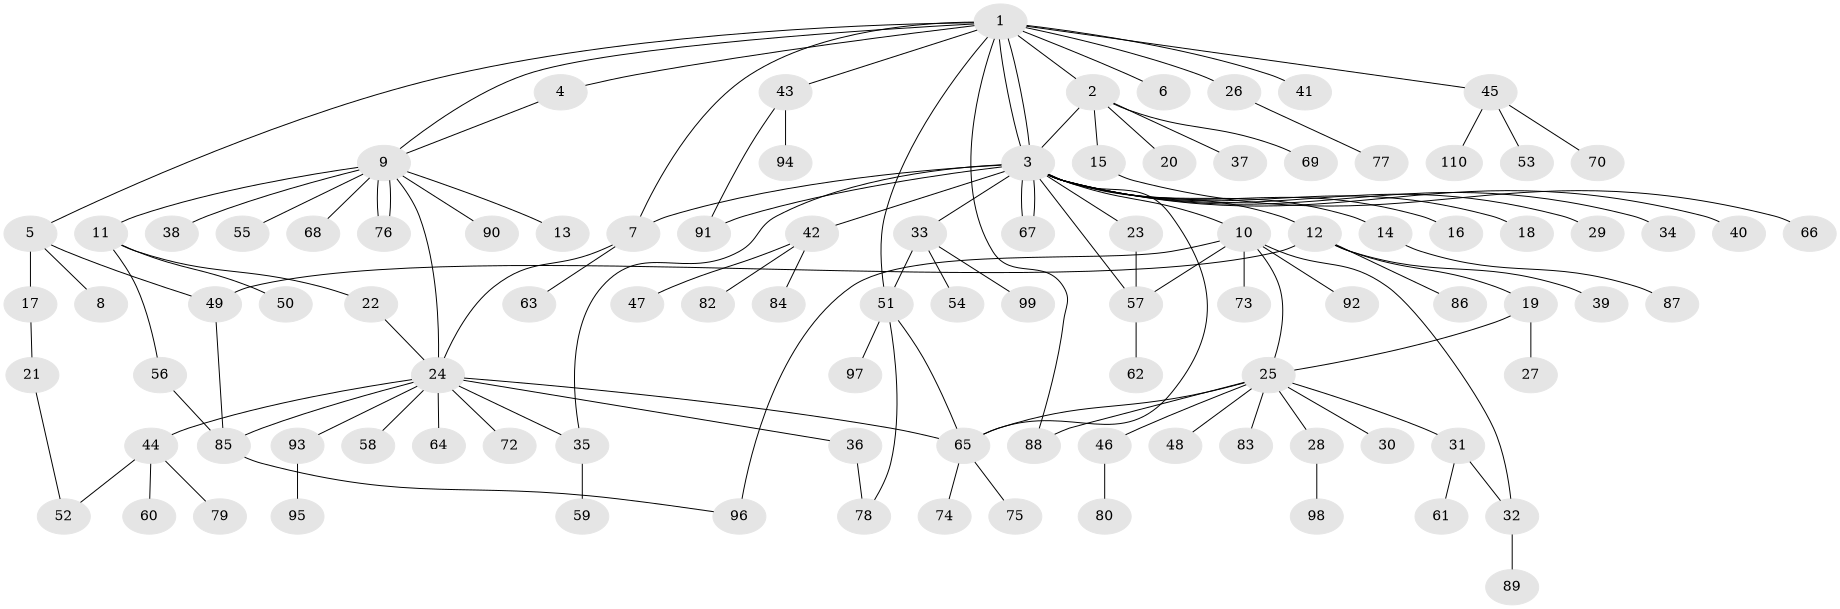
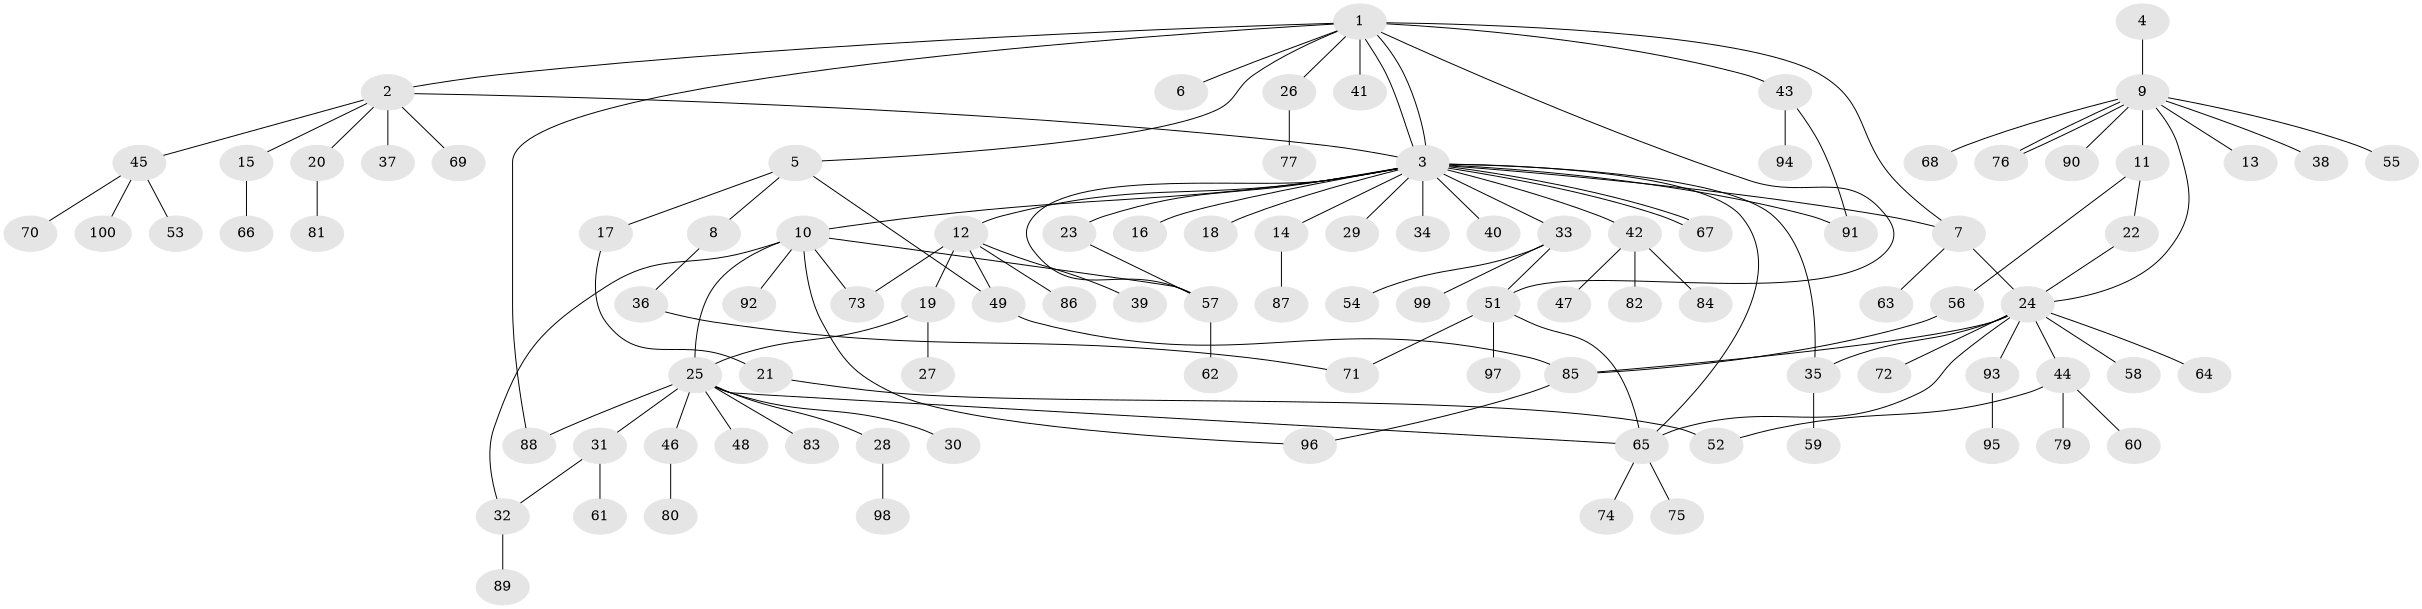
(676, 48) -> none
(779, 51) -> none
(1246, 57) -> (264, 128)
(1454, 163) -> (103, 234)
none -> (317, 234)
none -> (909, 269)
(286, 304) -> none
(647, 410) -> (678, 269)
(864, 517) -> (1352, 375)
